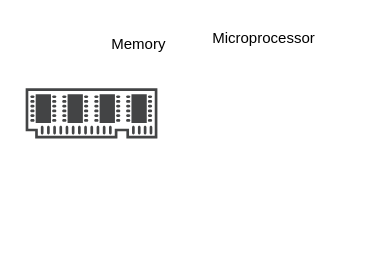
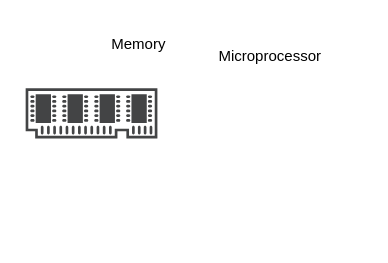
(263, 38) -> (269, 57)
